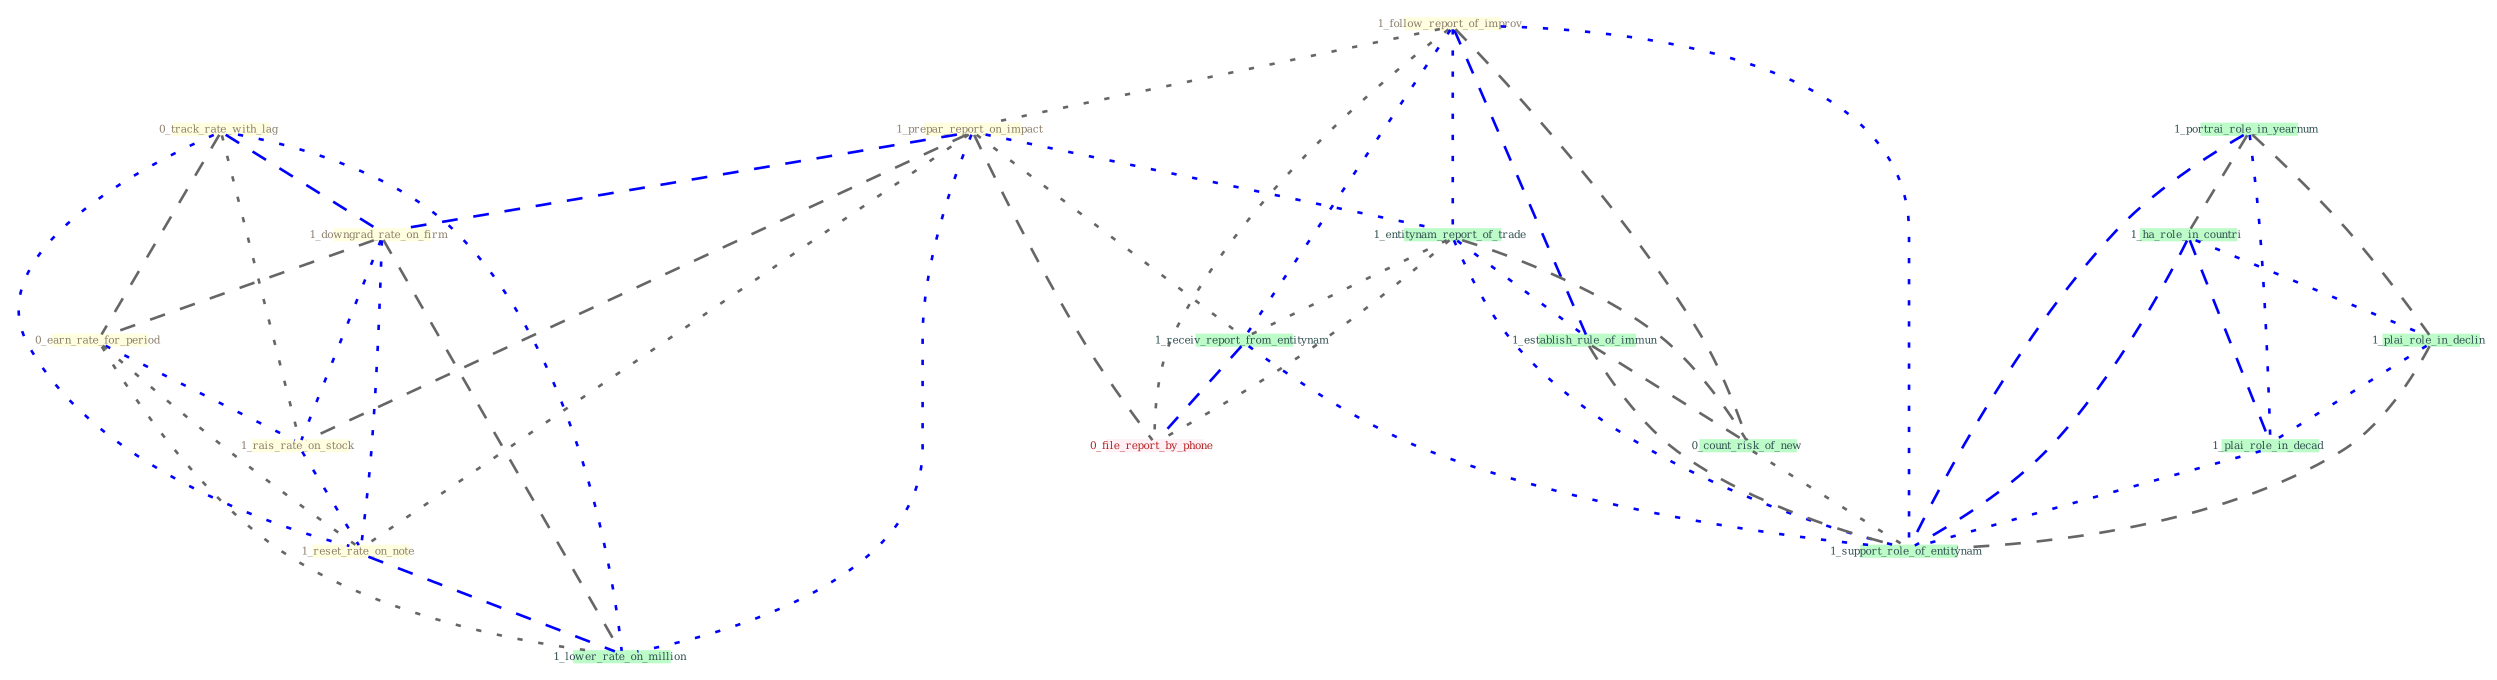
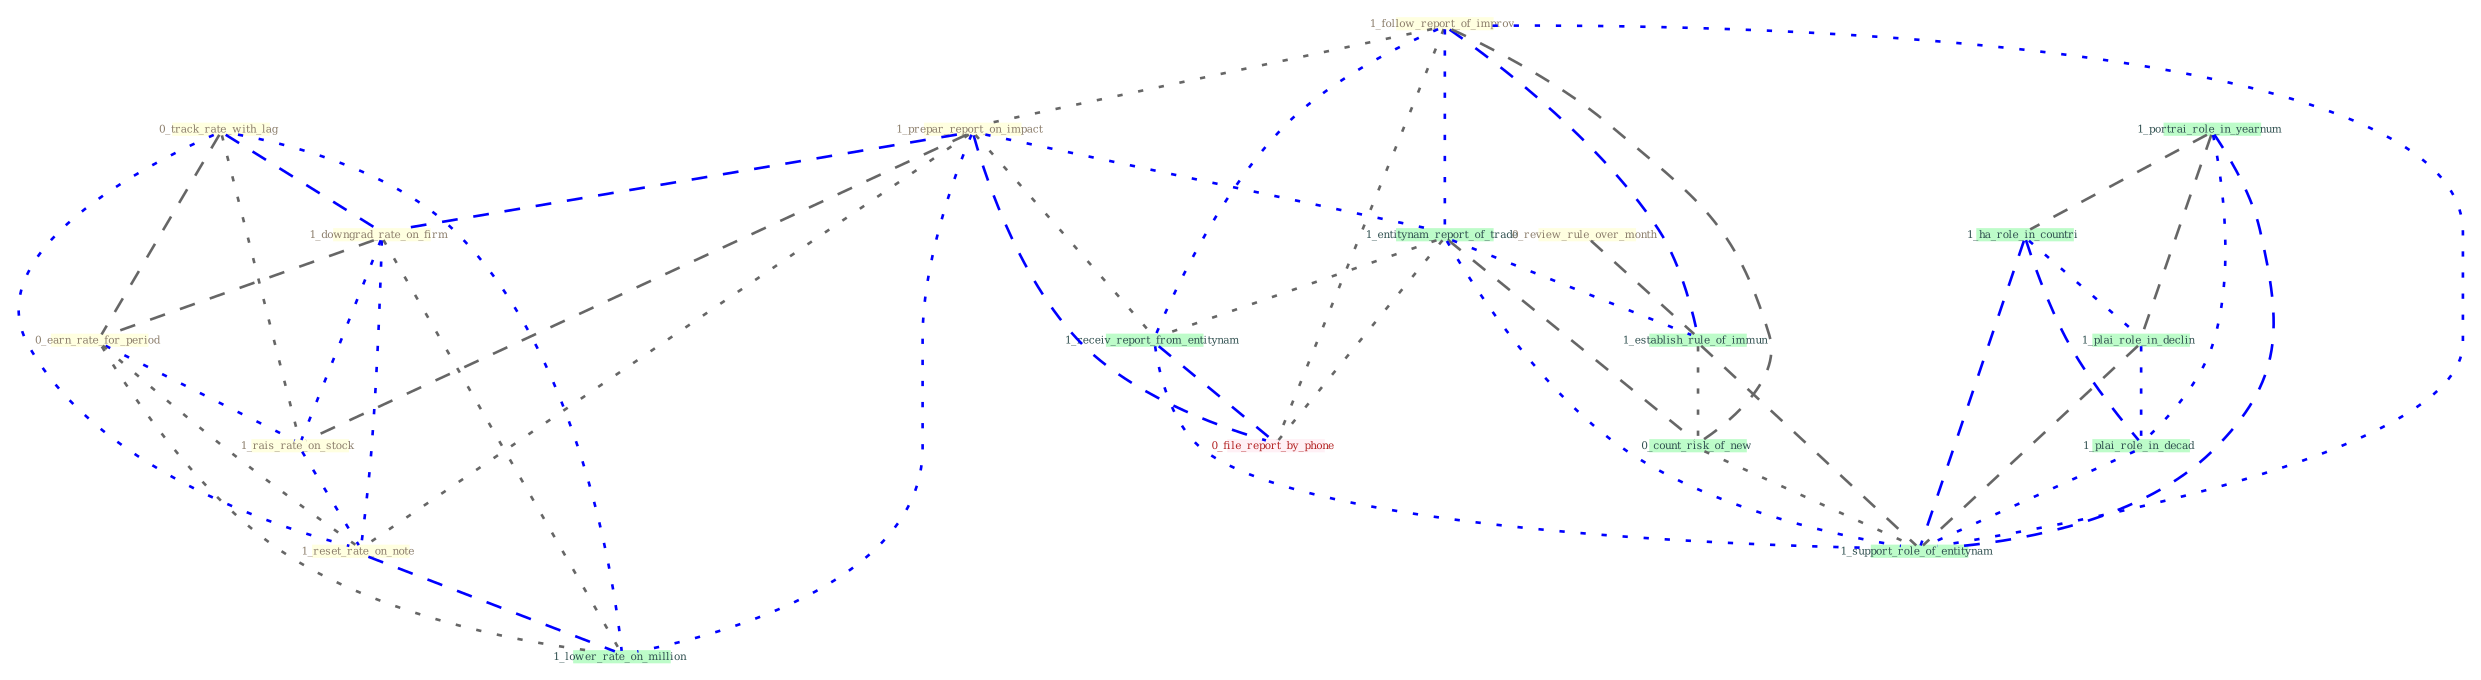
none -> (1587, 235)
(1055, 292) -> (1073, 334)
(1668, 393) -> (1698, 393)
(496, 435) -> (496, 435)
